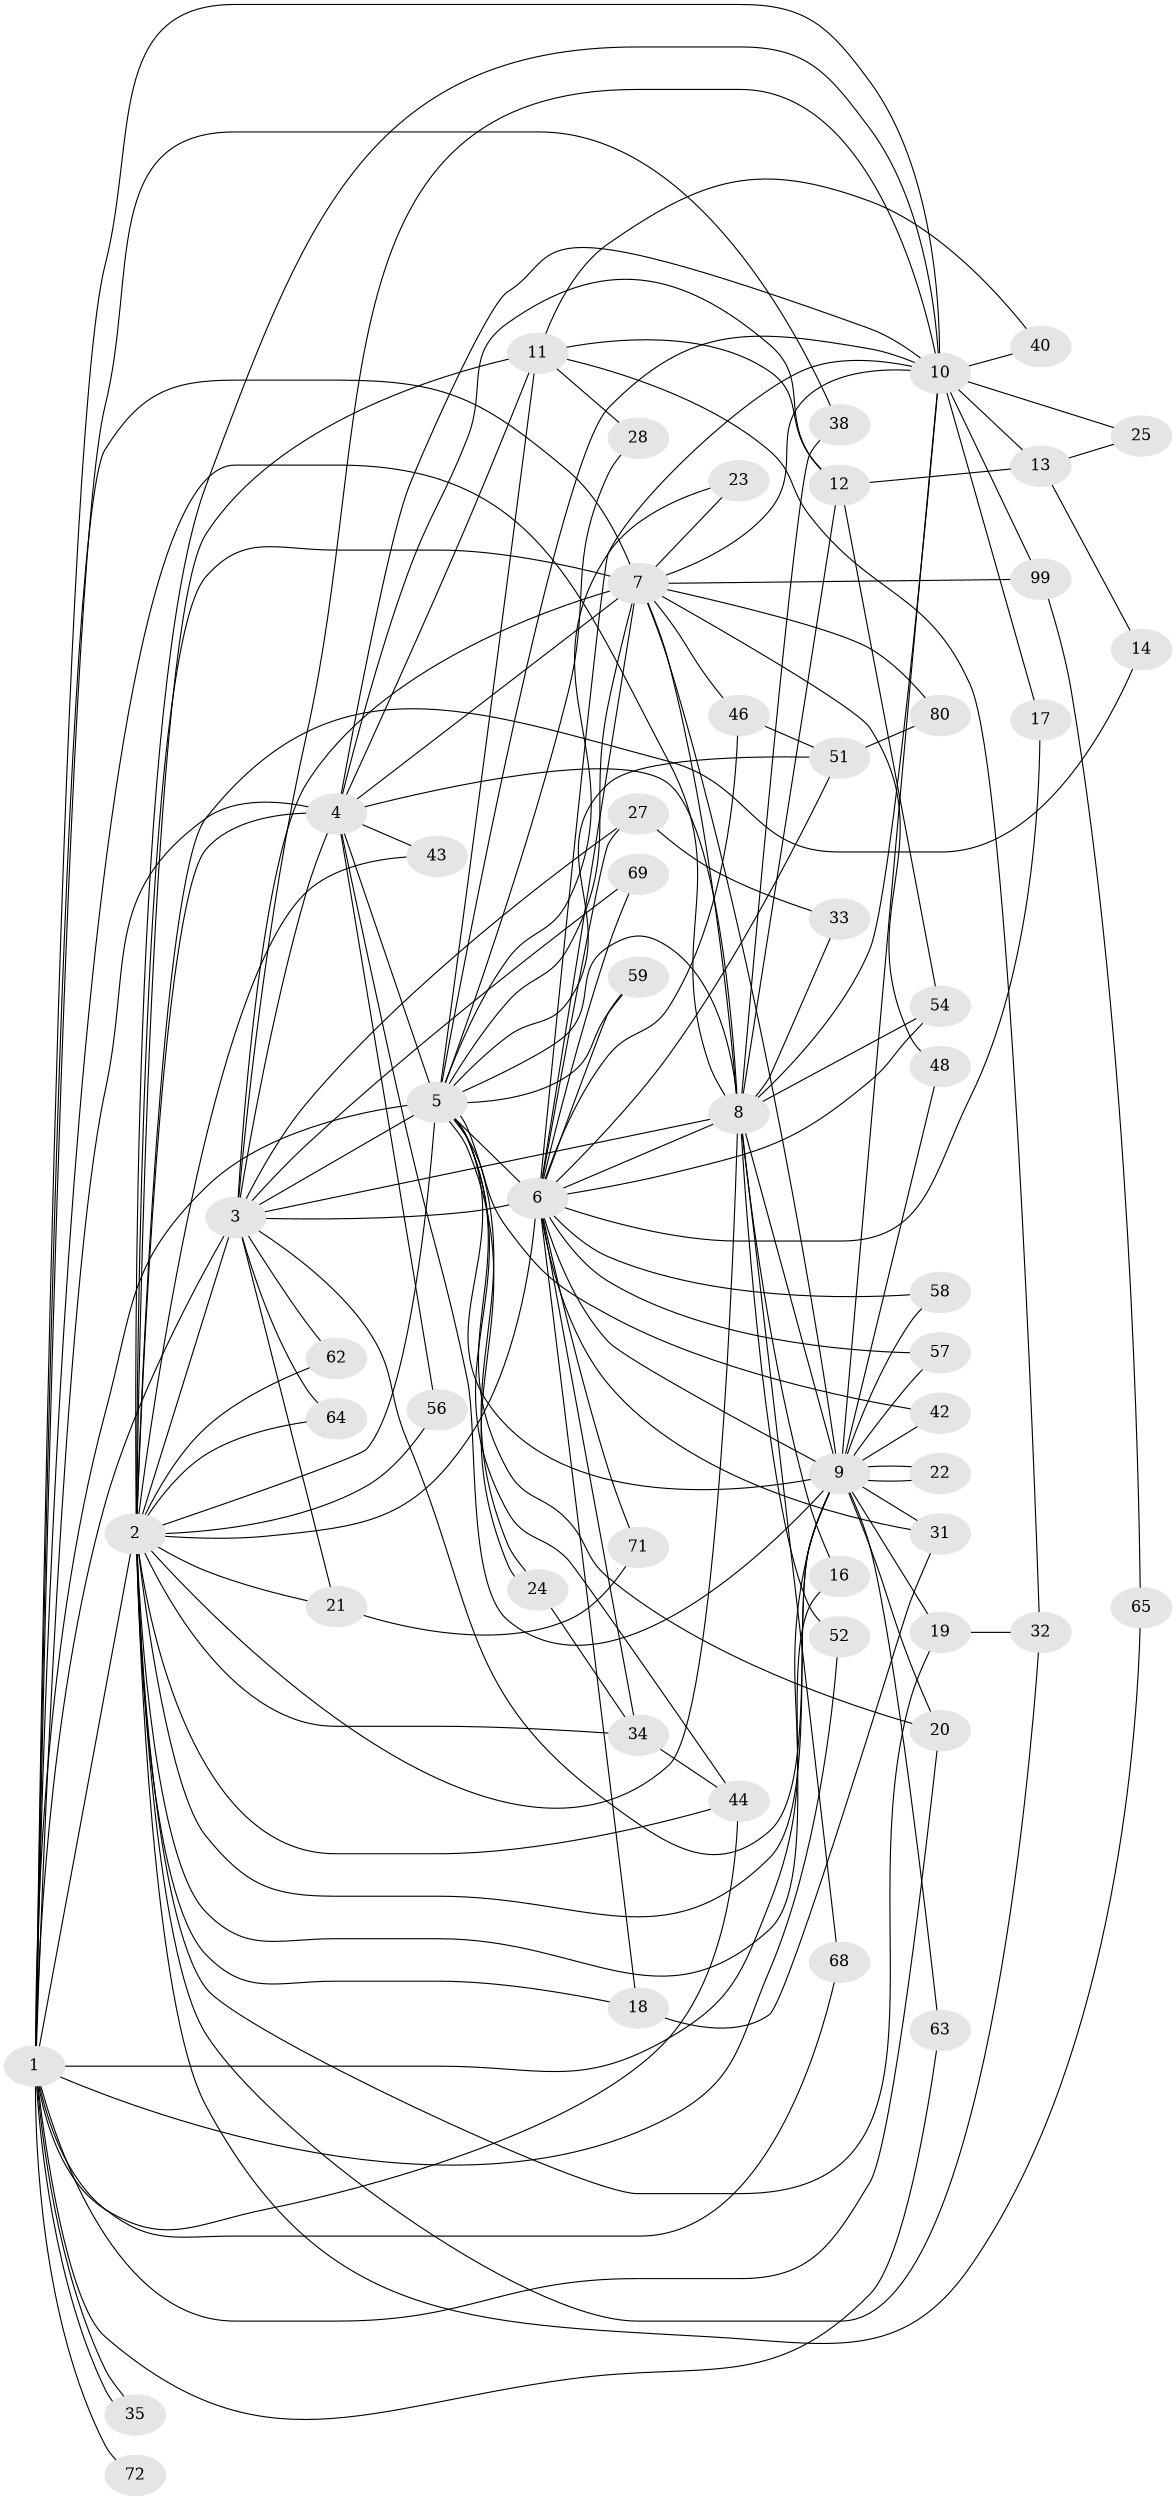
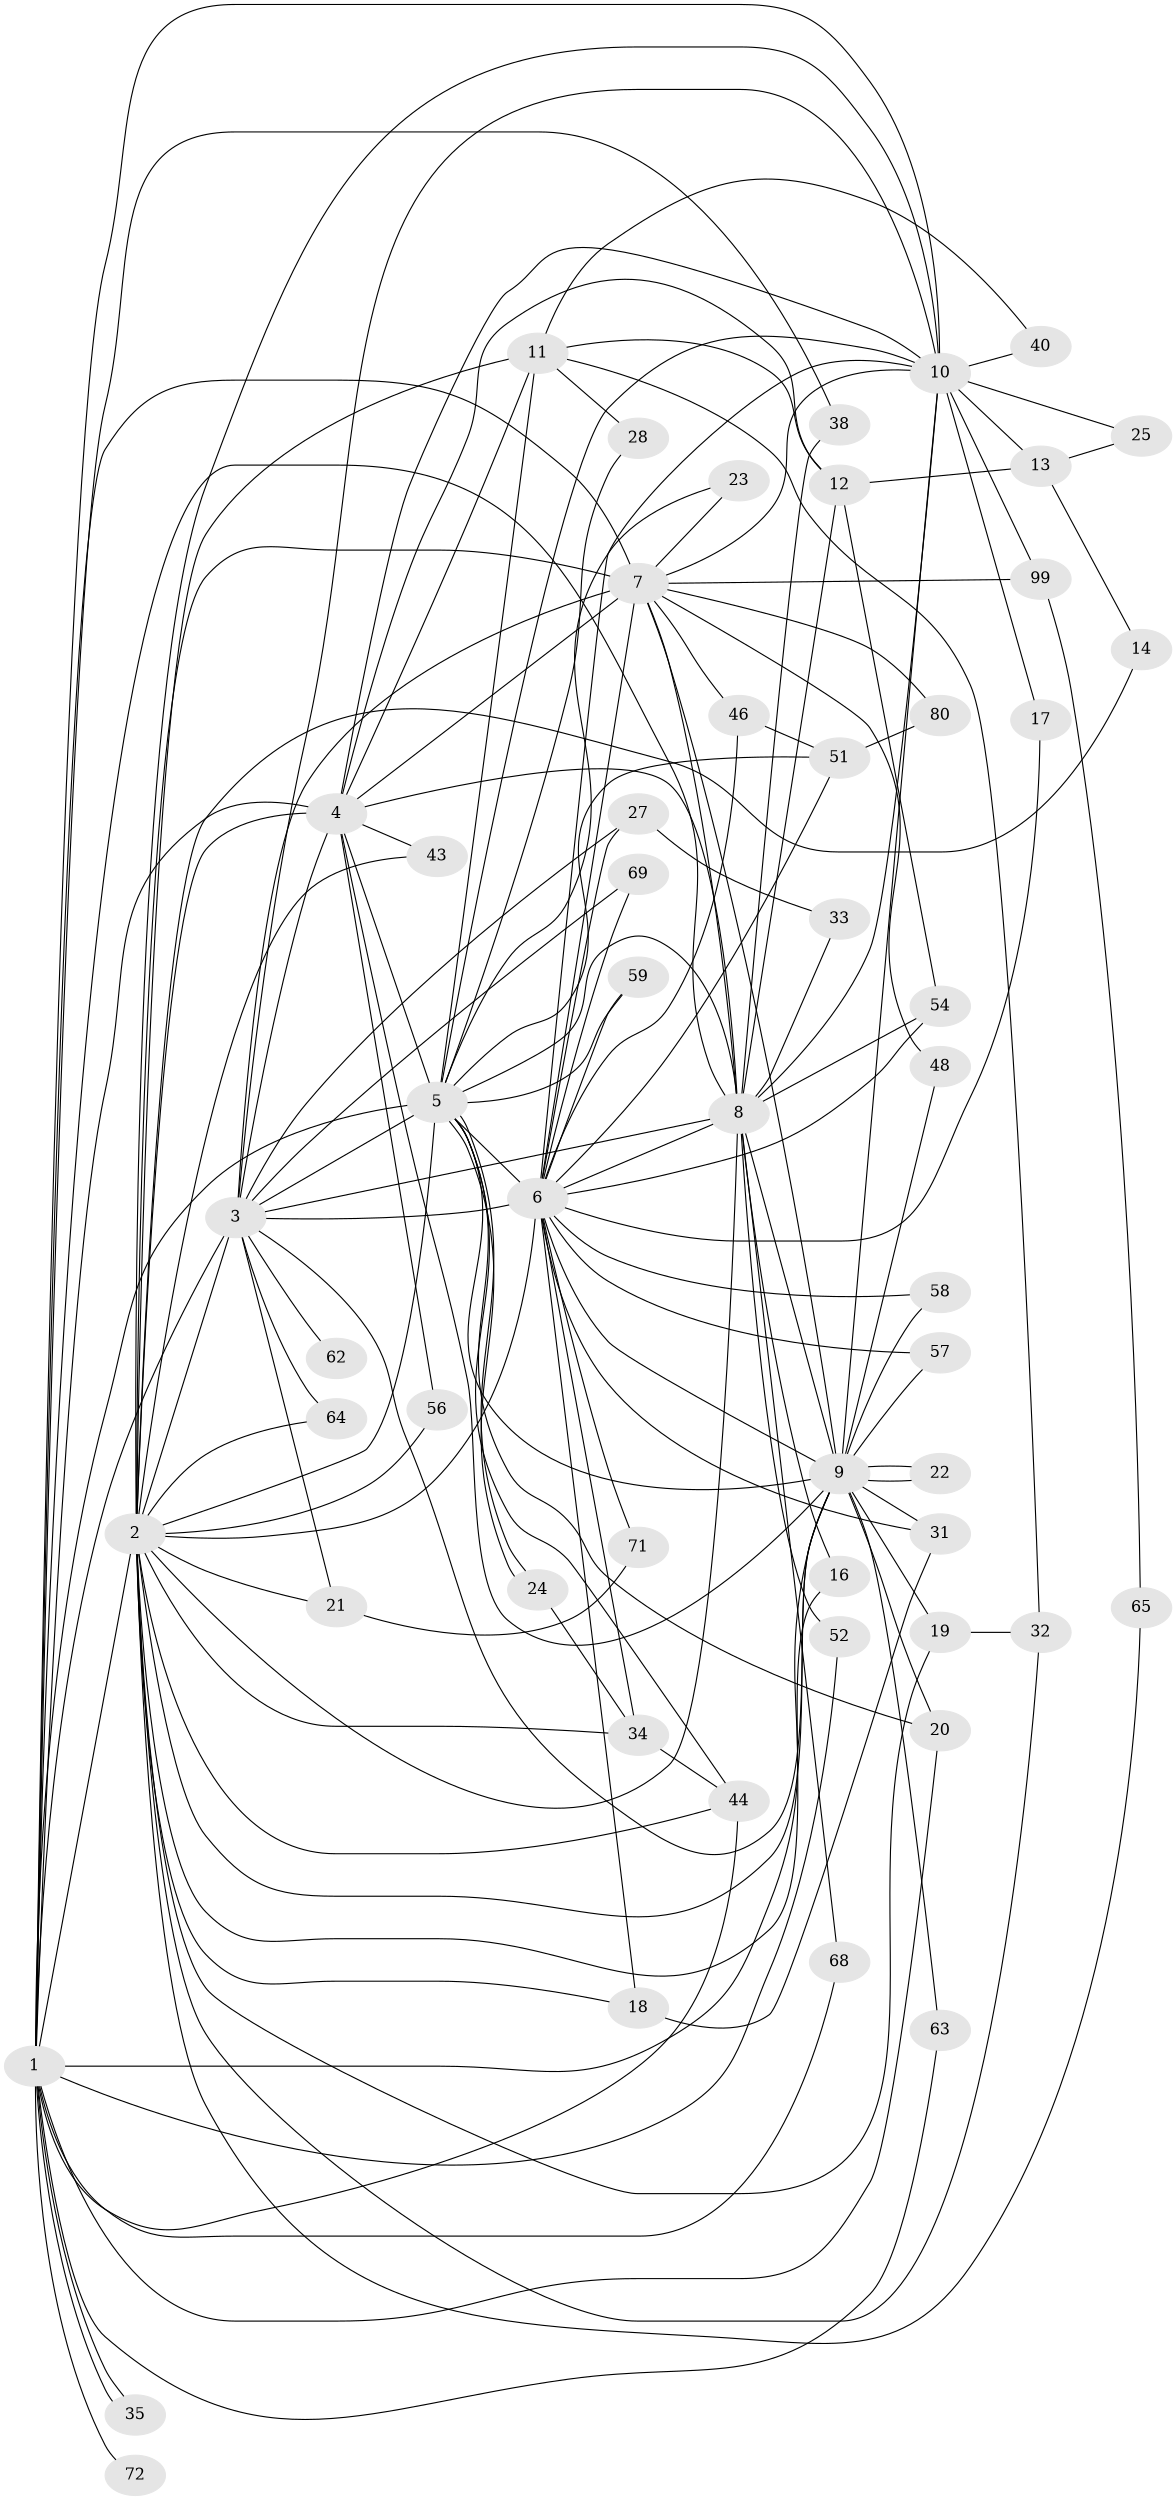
(555, 965) -> none
(940, 1413) -> none
(211, 1423) -> none
